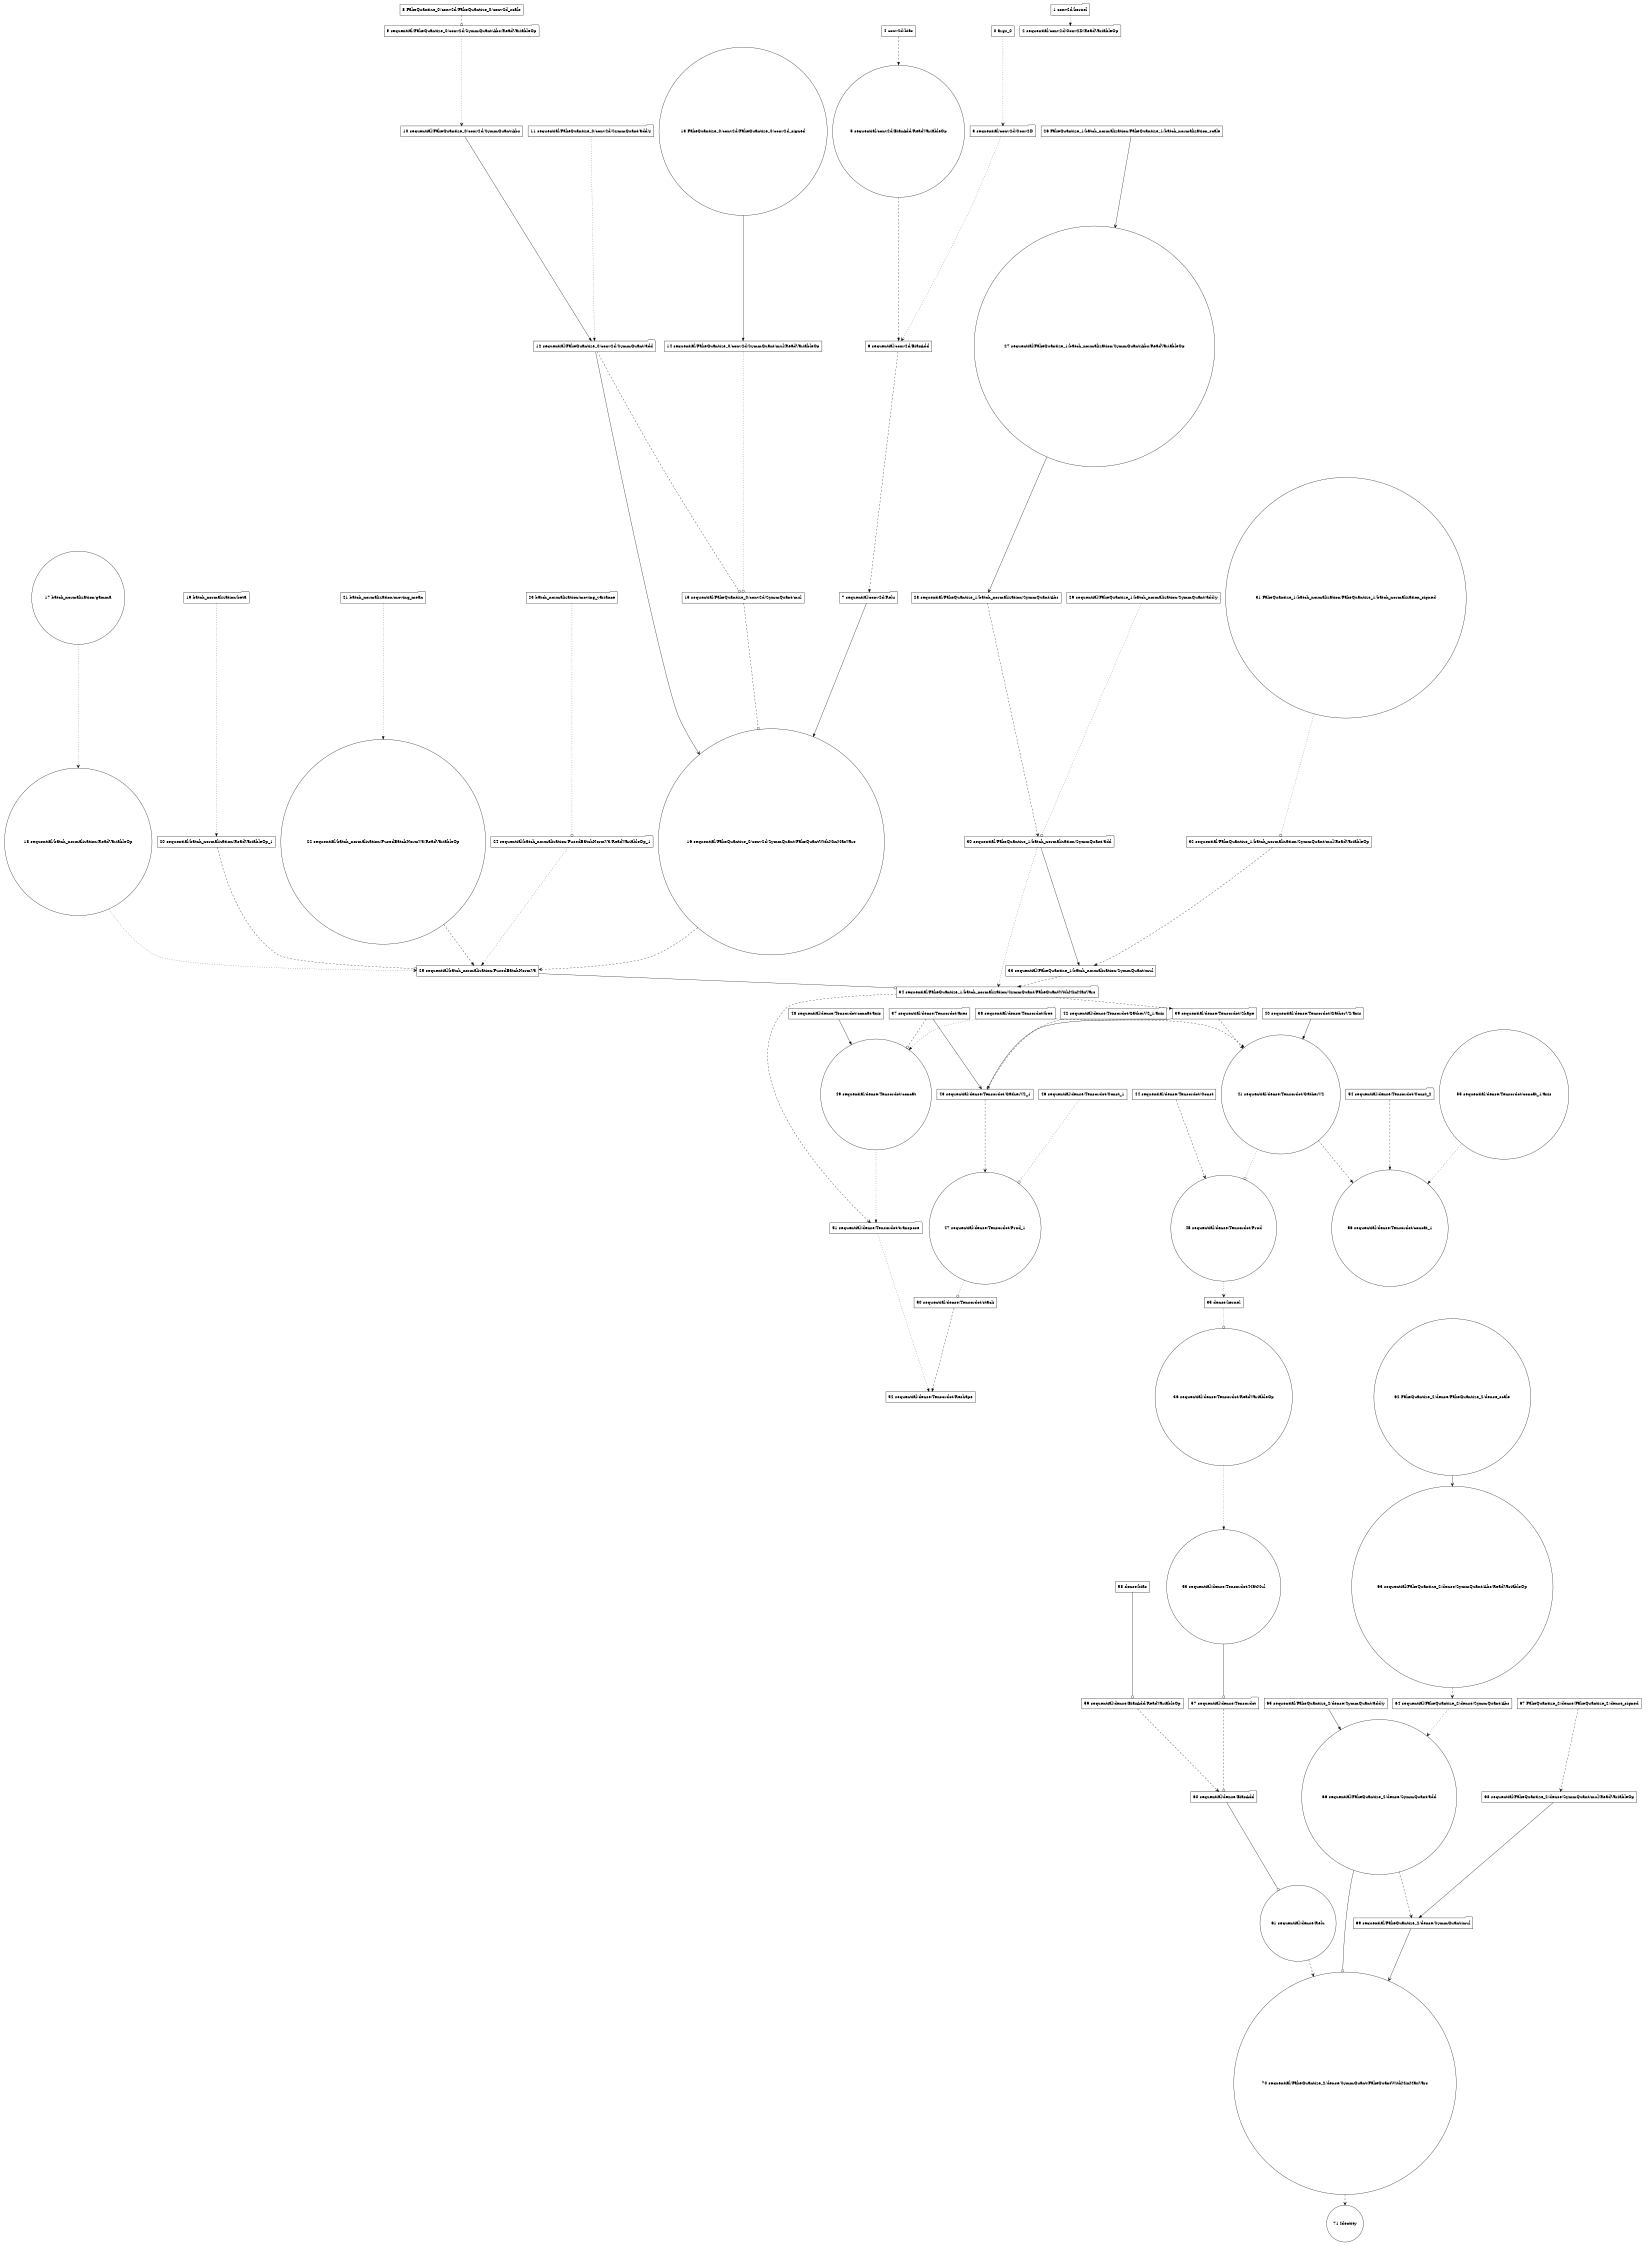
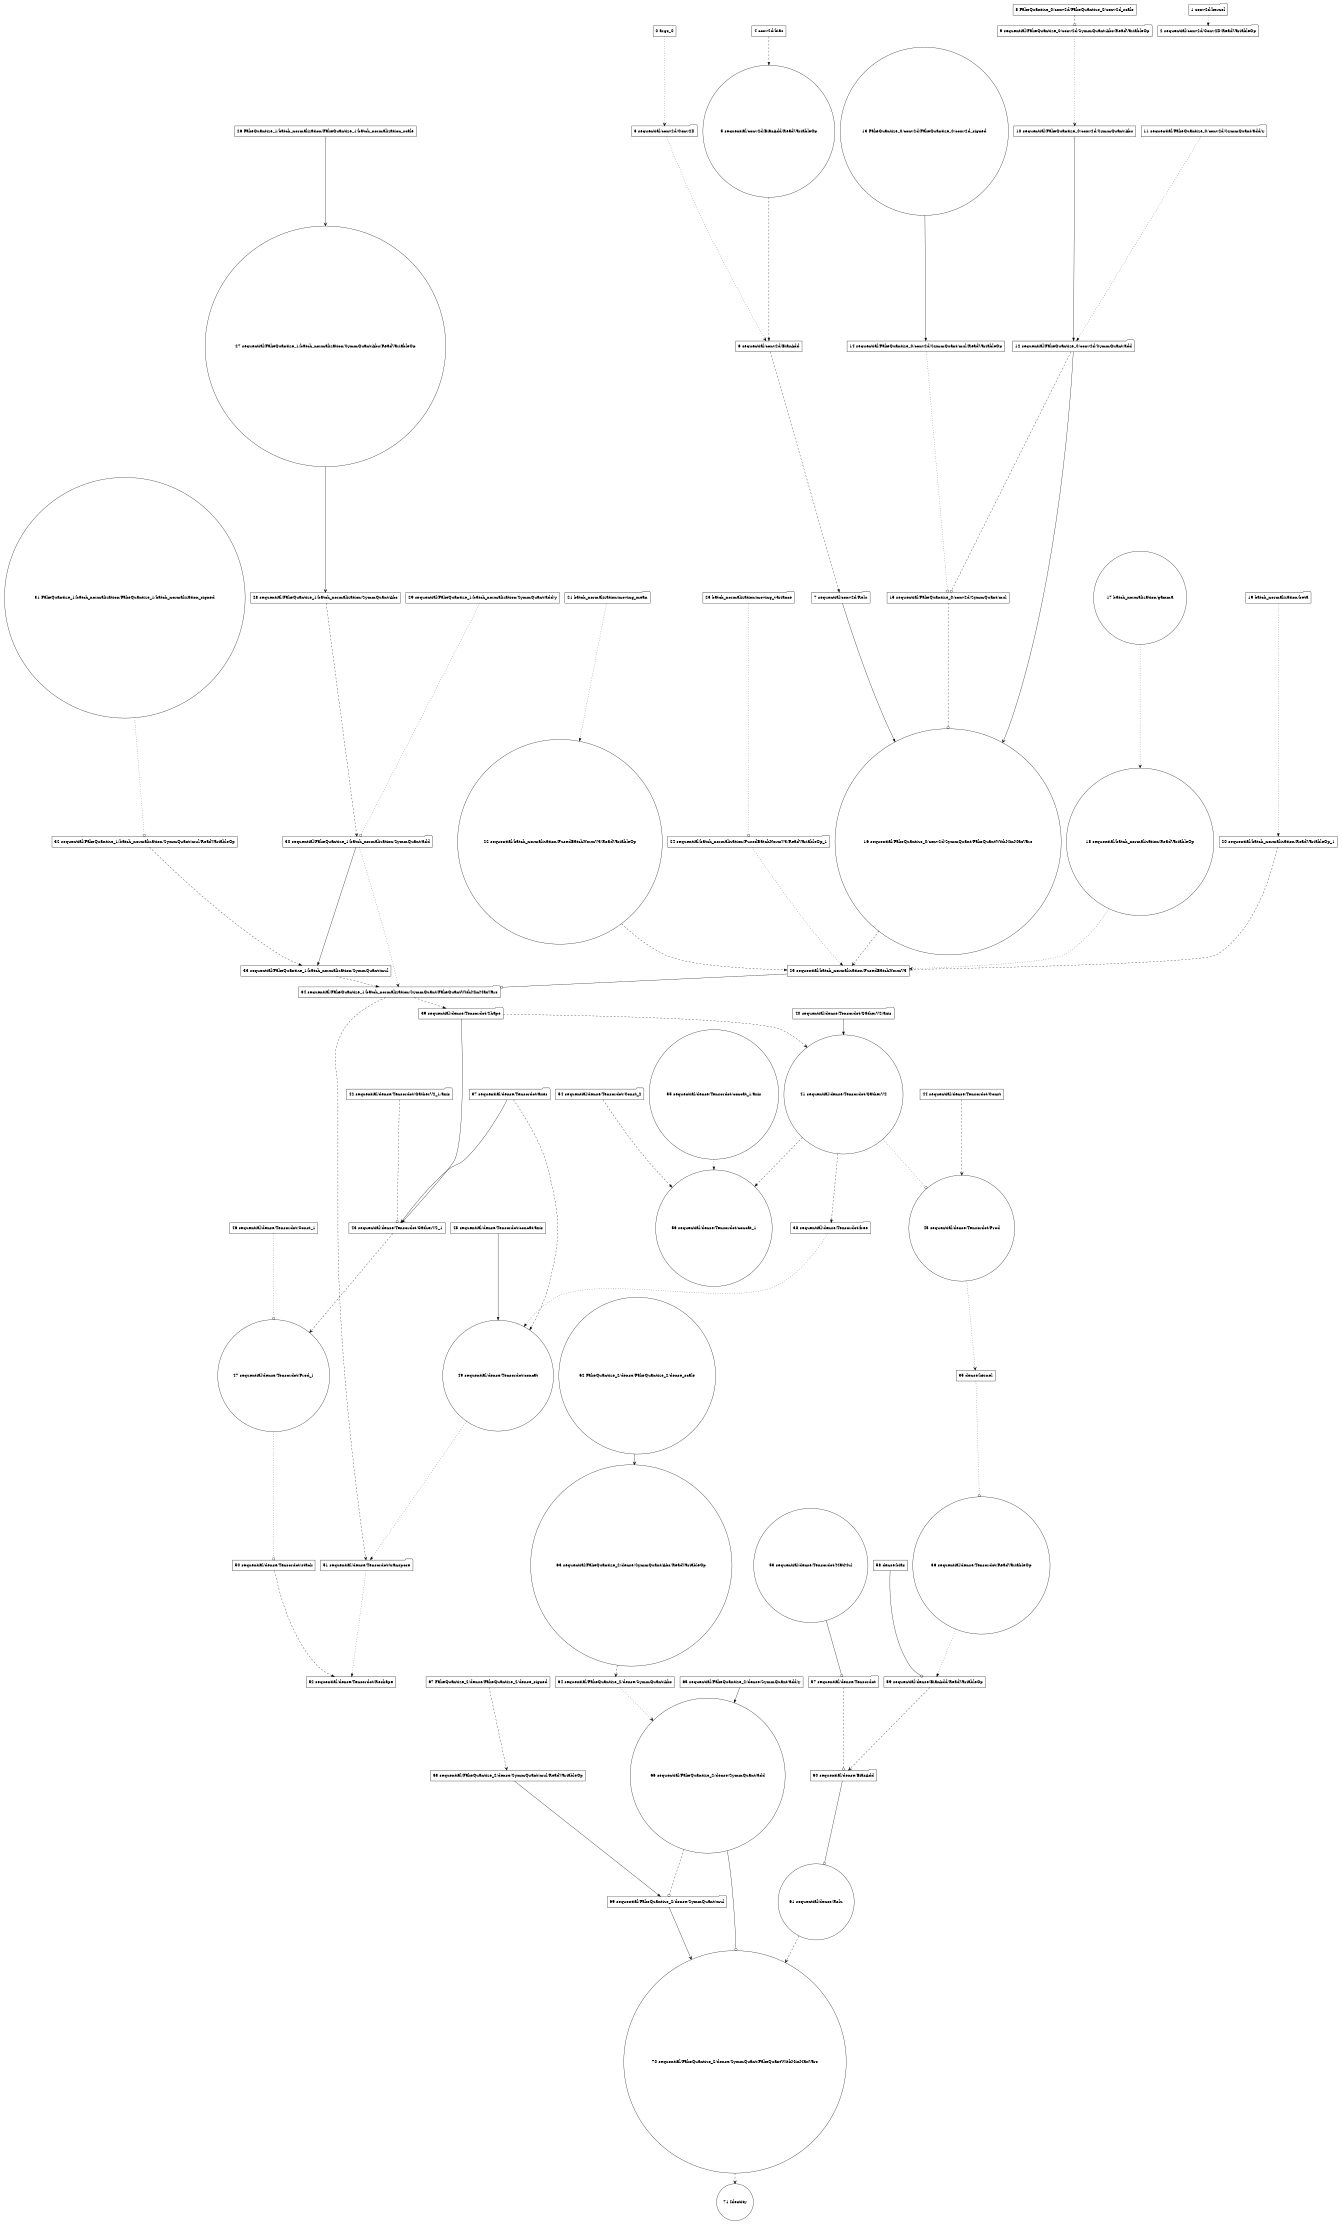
(1171, 1021) -> (835, 1187)
(917, 1033) -> (557, 1211)
(1224, 1496) -> (947, 1652)
(1405, 1893) -> (677, 1872)
